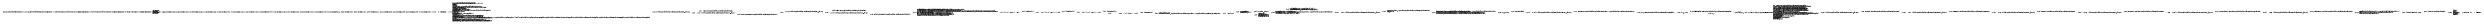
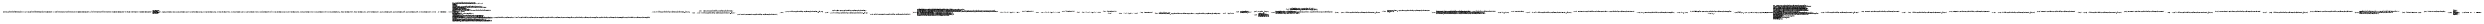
(457, 11) -> (454, 11)
